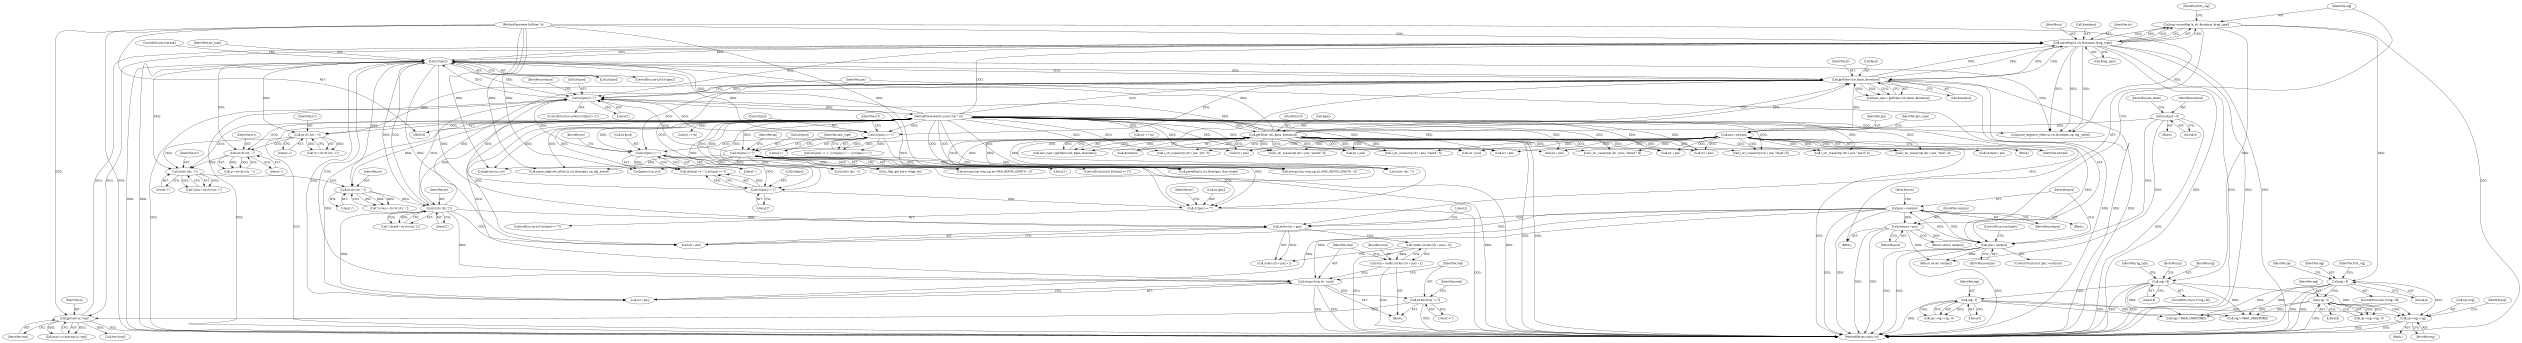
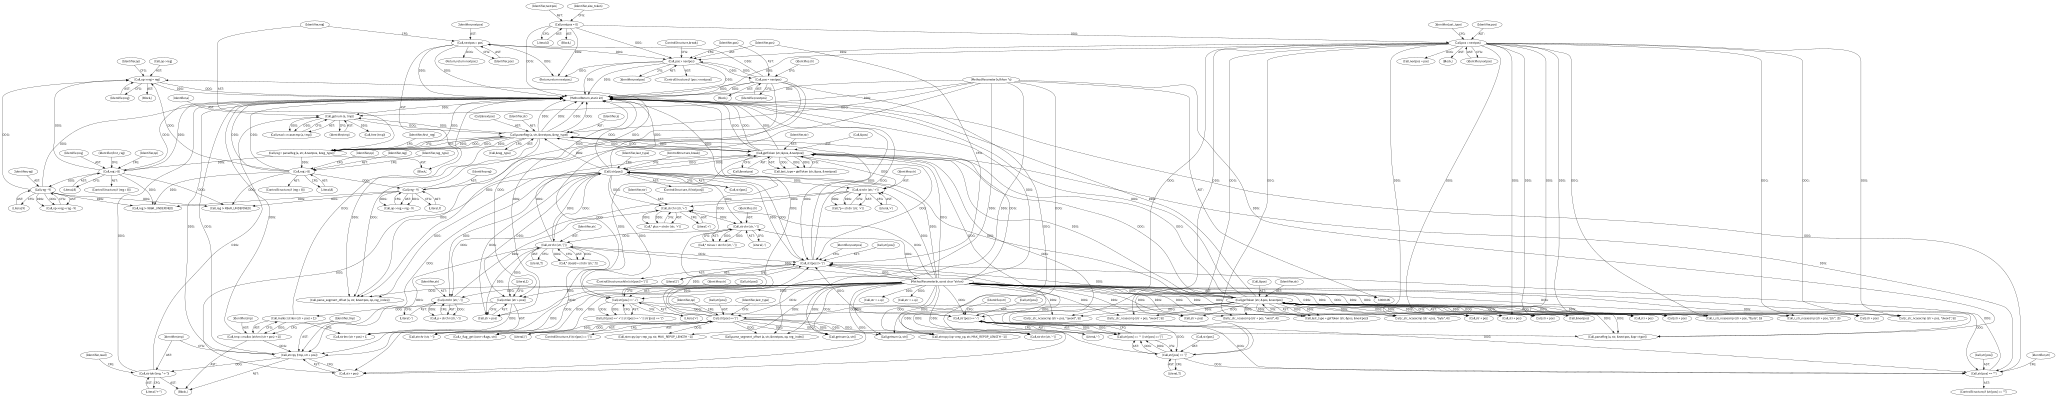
(1248, 46) -> none
(939, 117) -> (937, 282)
(961, 336) -> (456, 105)
